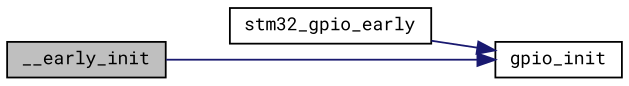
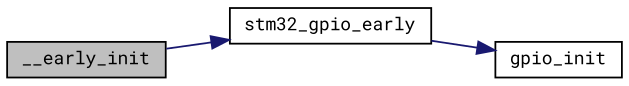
(322, 60) -> (189, 46)
